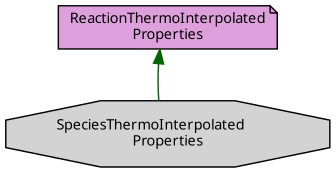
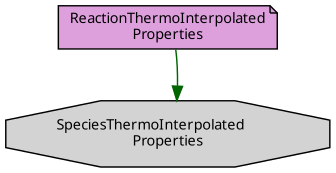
(158, 82) -> (177, 68)
